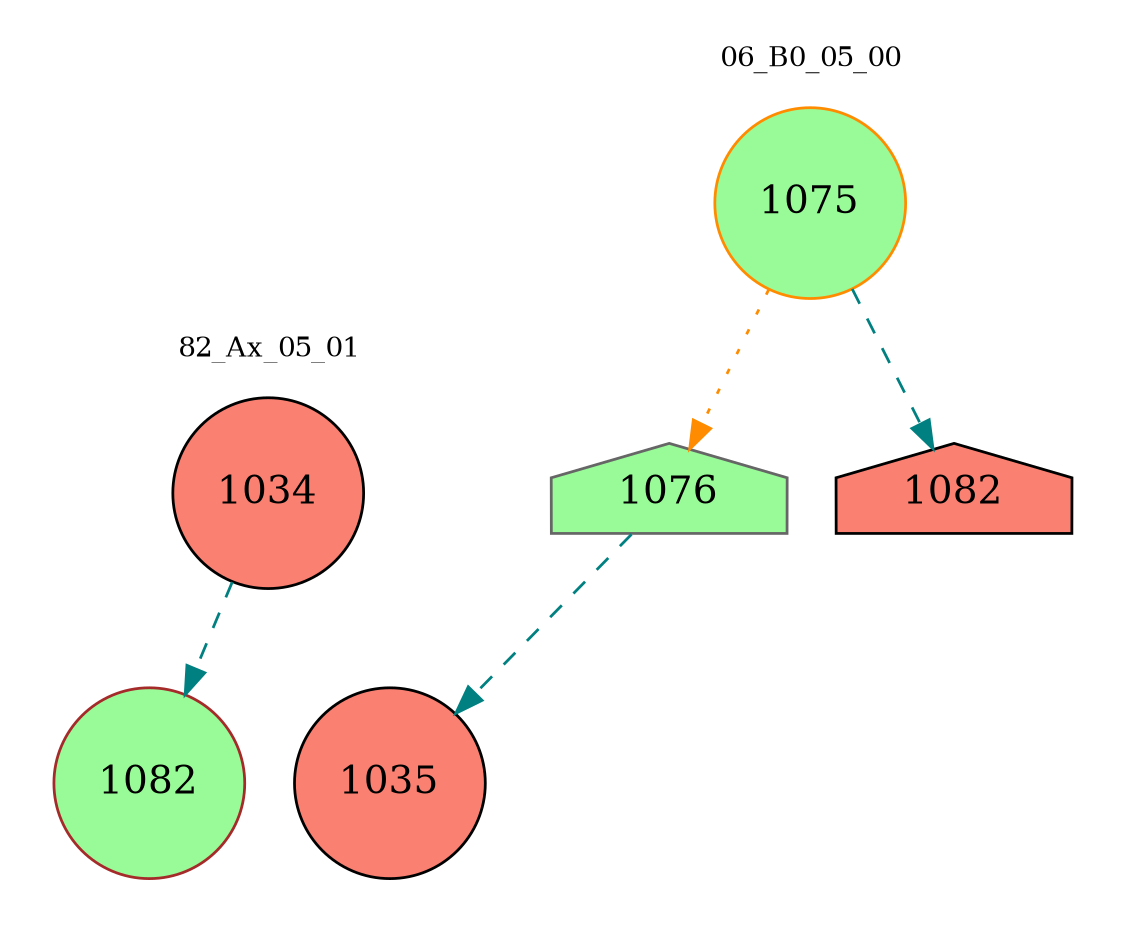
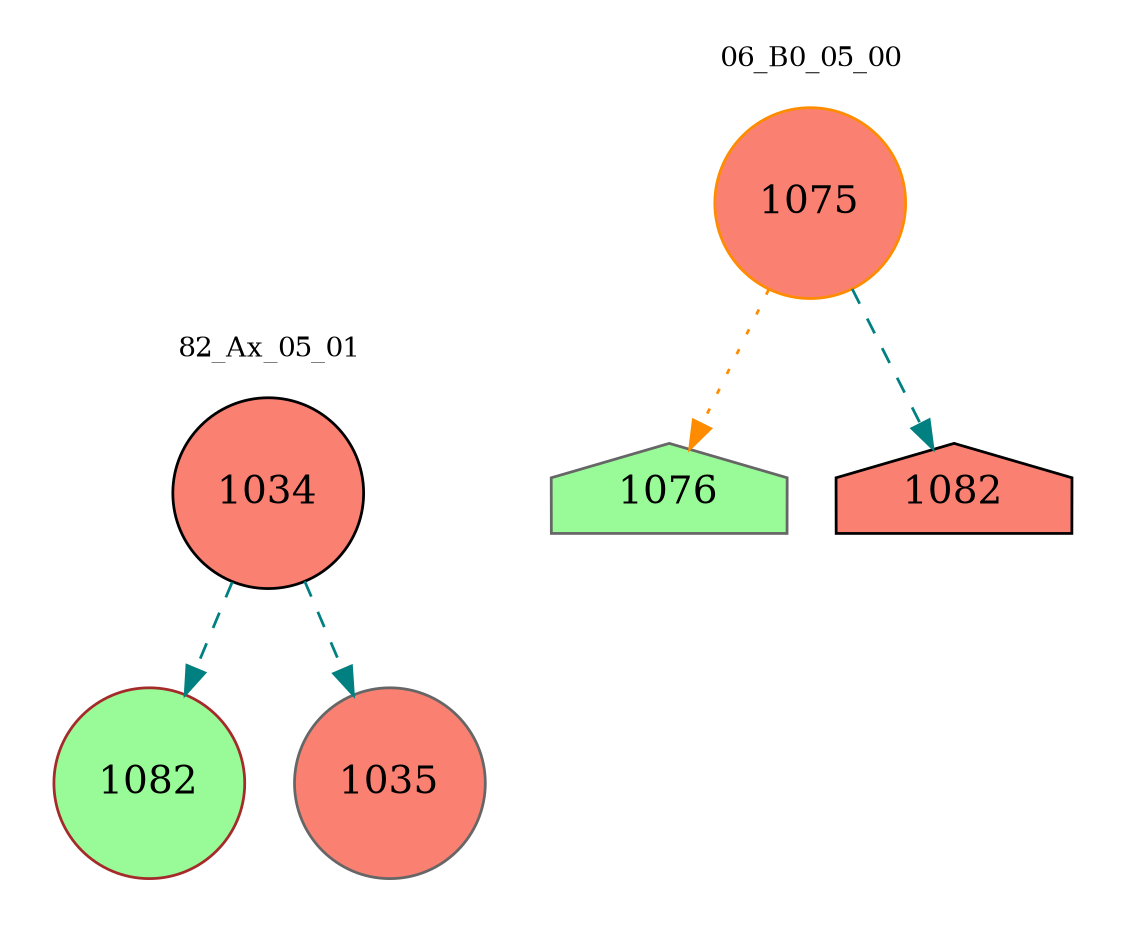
(810, 203) -> (810, 203)
(554, 614) -> (324, 625)
(390, 783) -> (390, 783)
